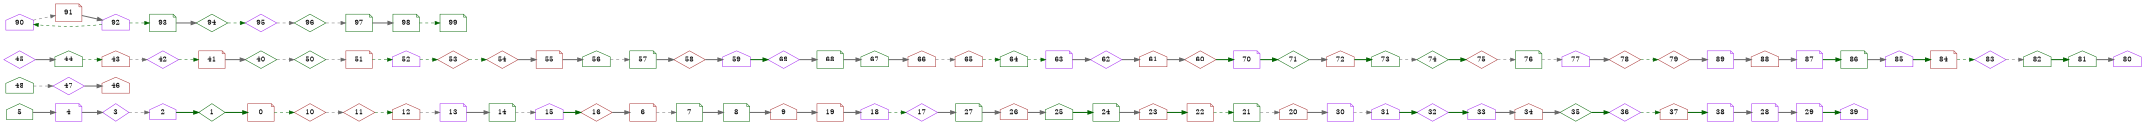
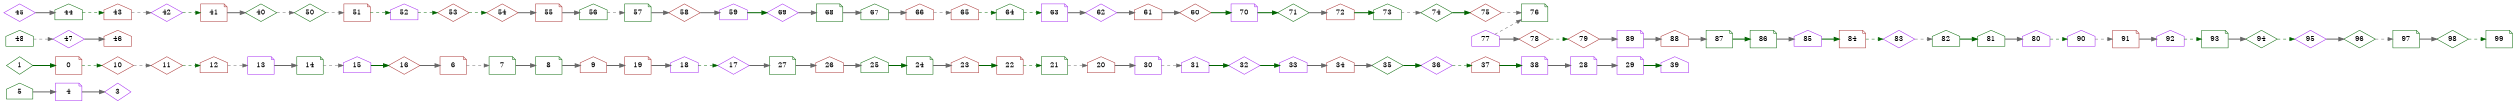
(283, 23) -> (2333, 39)
(406, 23) -> (2453, 39)
(70, 26) -> (2056, 39)
(1549, 60) -> (1506, 28)
(1809, 60) -> (1719, 39)
(163, 112) -> none
